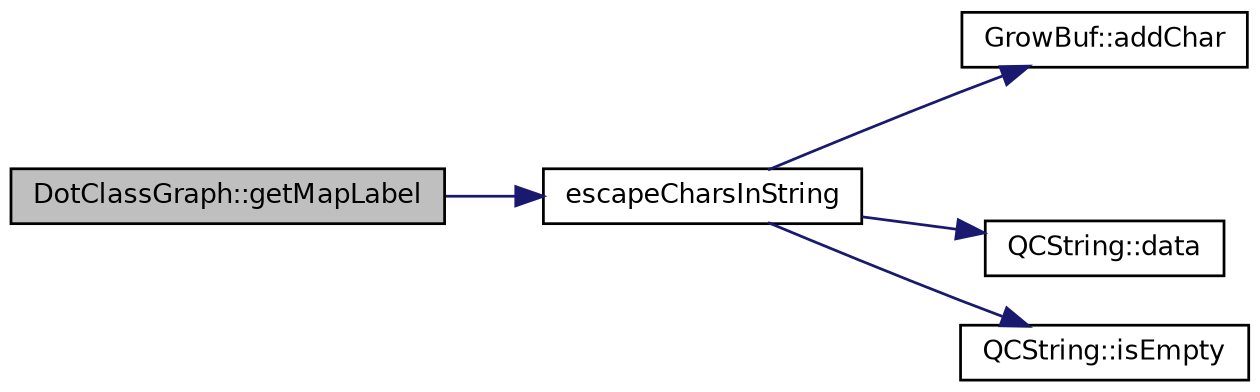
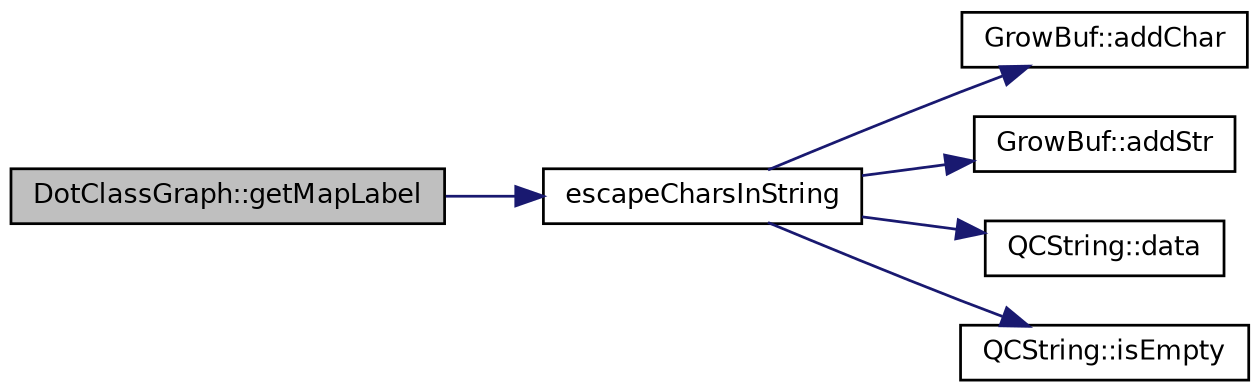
none -> (1105, 144)
